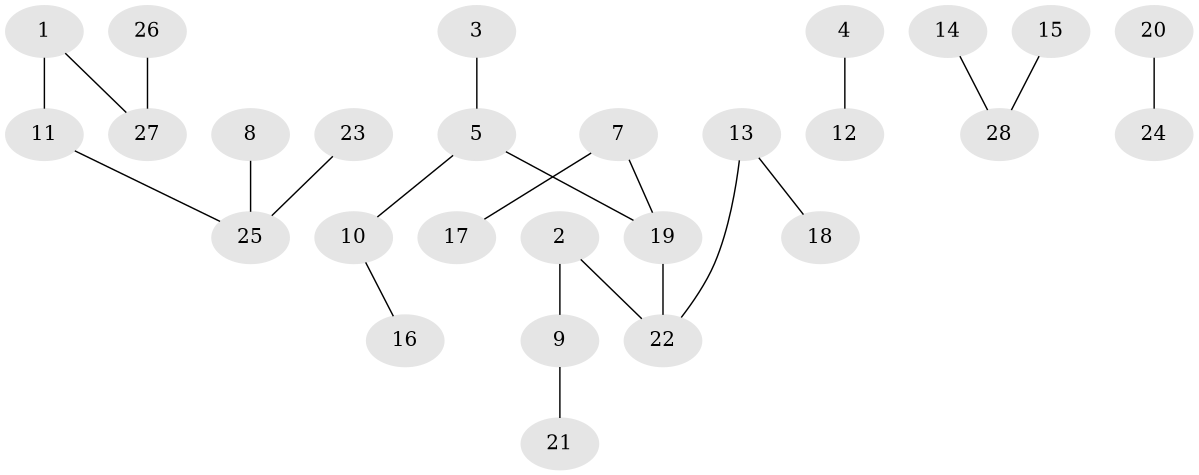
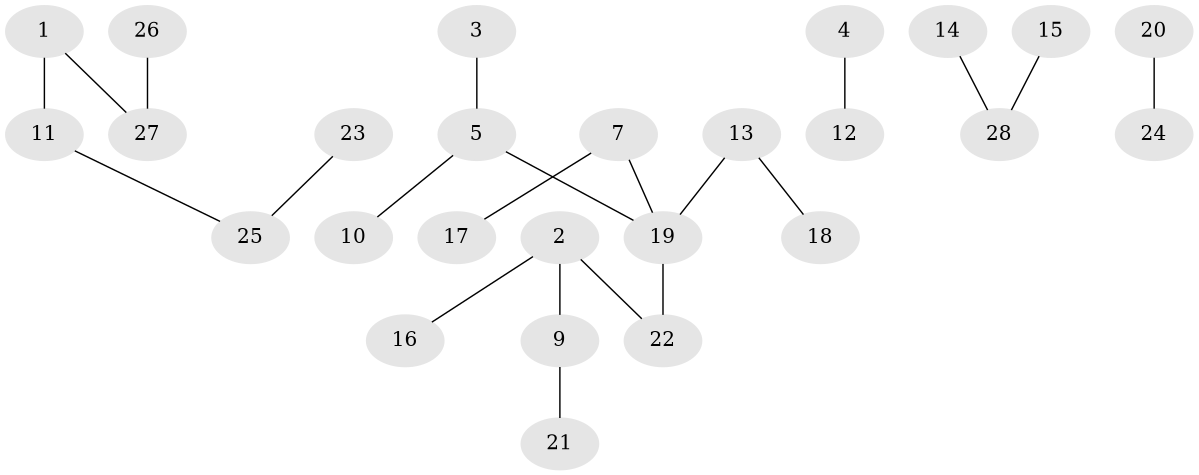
(251, 135) -> none
(722, 243) -> (702, 186)
(380, 289) -> (482, 289)
